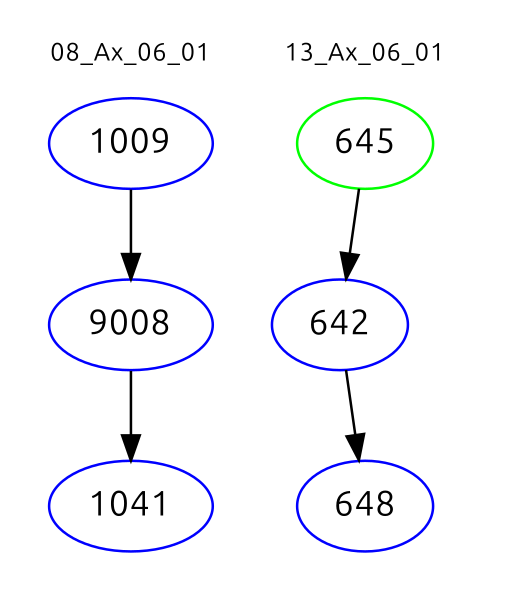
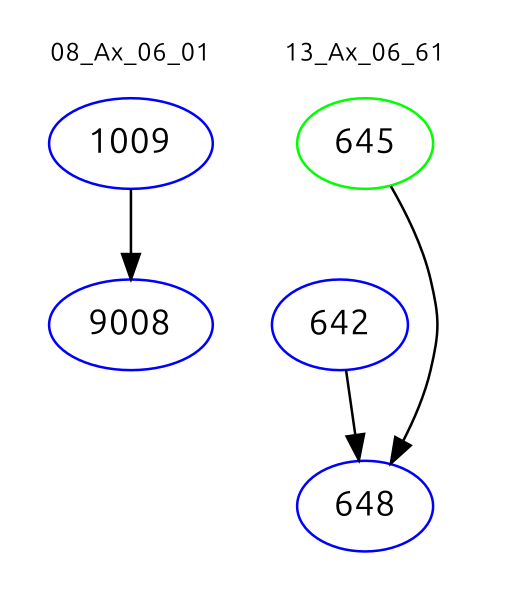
(365, 54) -> (365, 54)
(354, 221) -> (437, 312)
(131, 506) -> none
